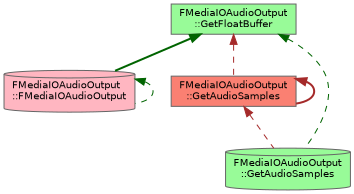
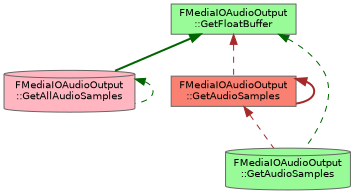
(69, 91) -> (69, 91)
